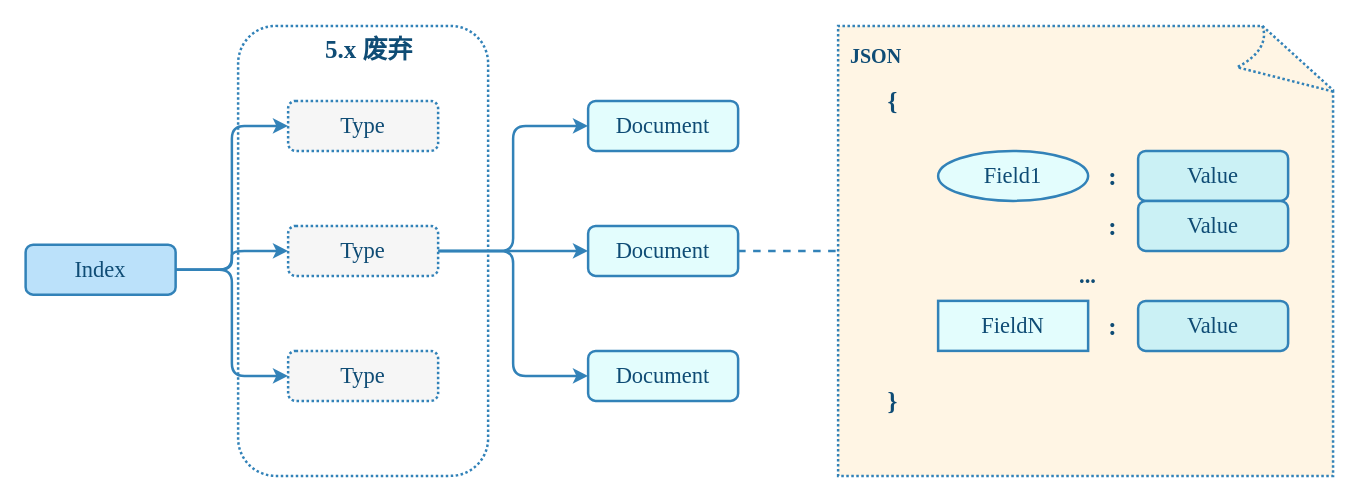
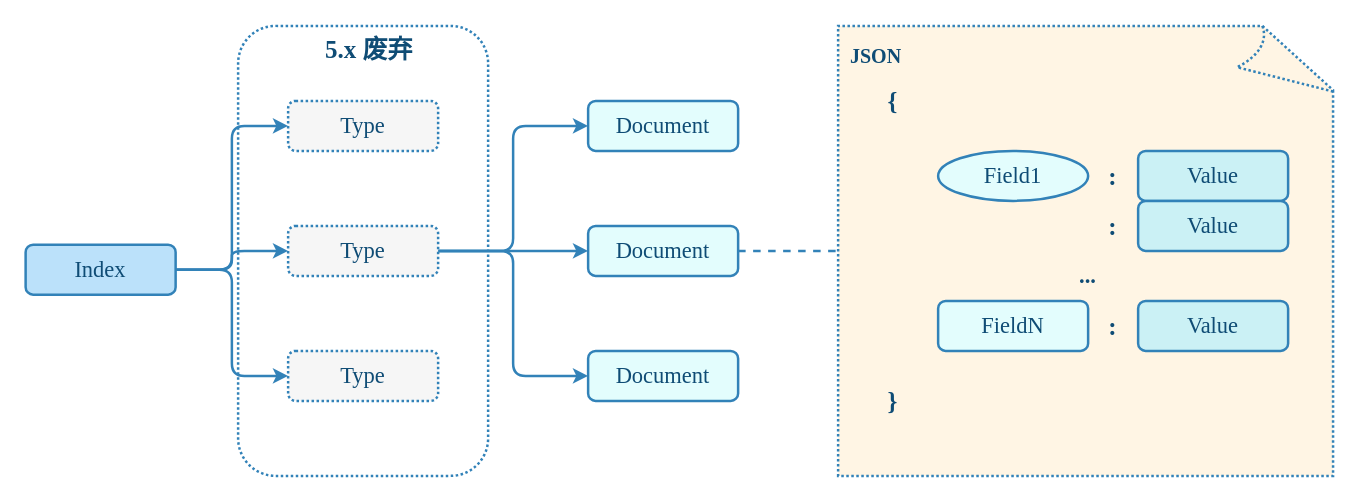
(1013, 326) -> (1013, 326)
